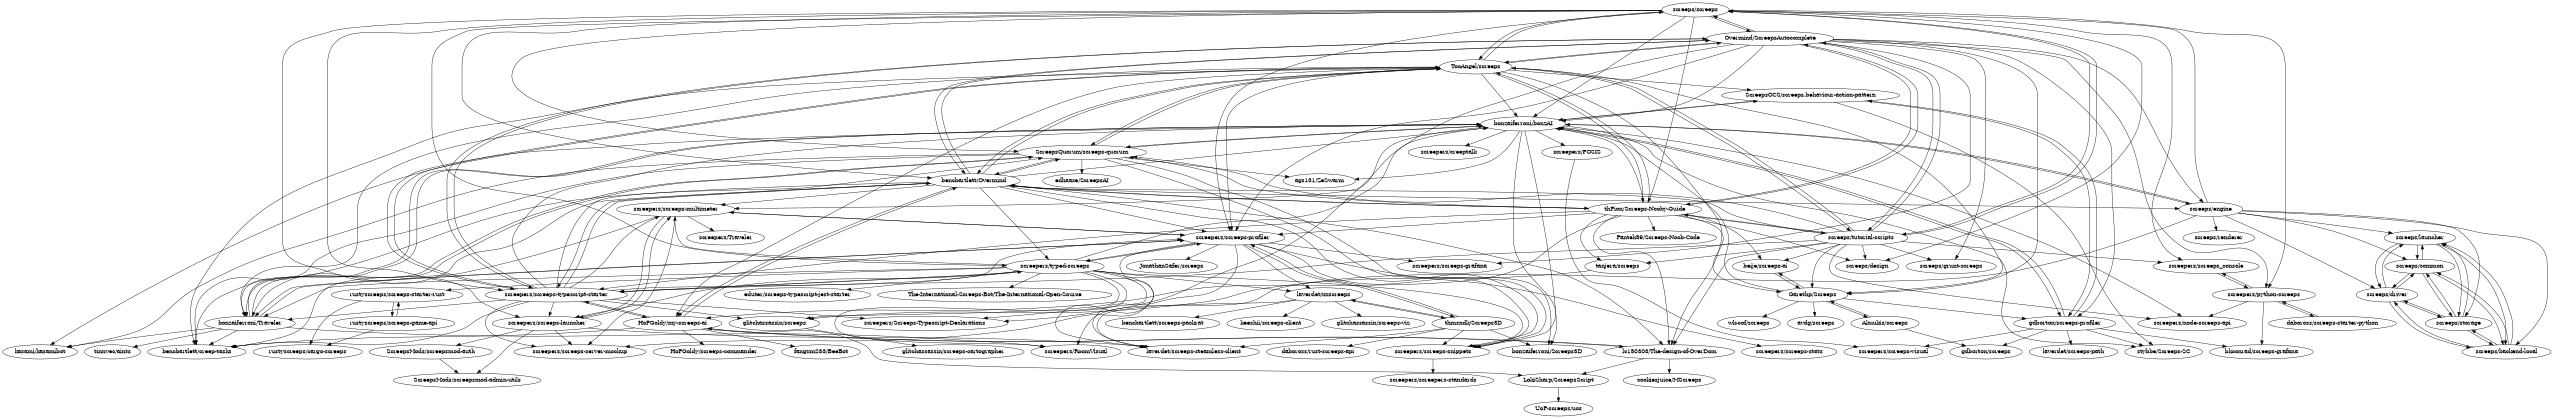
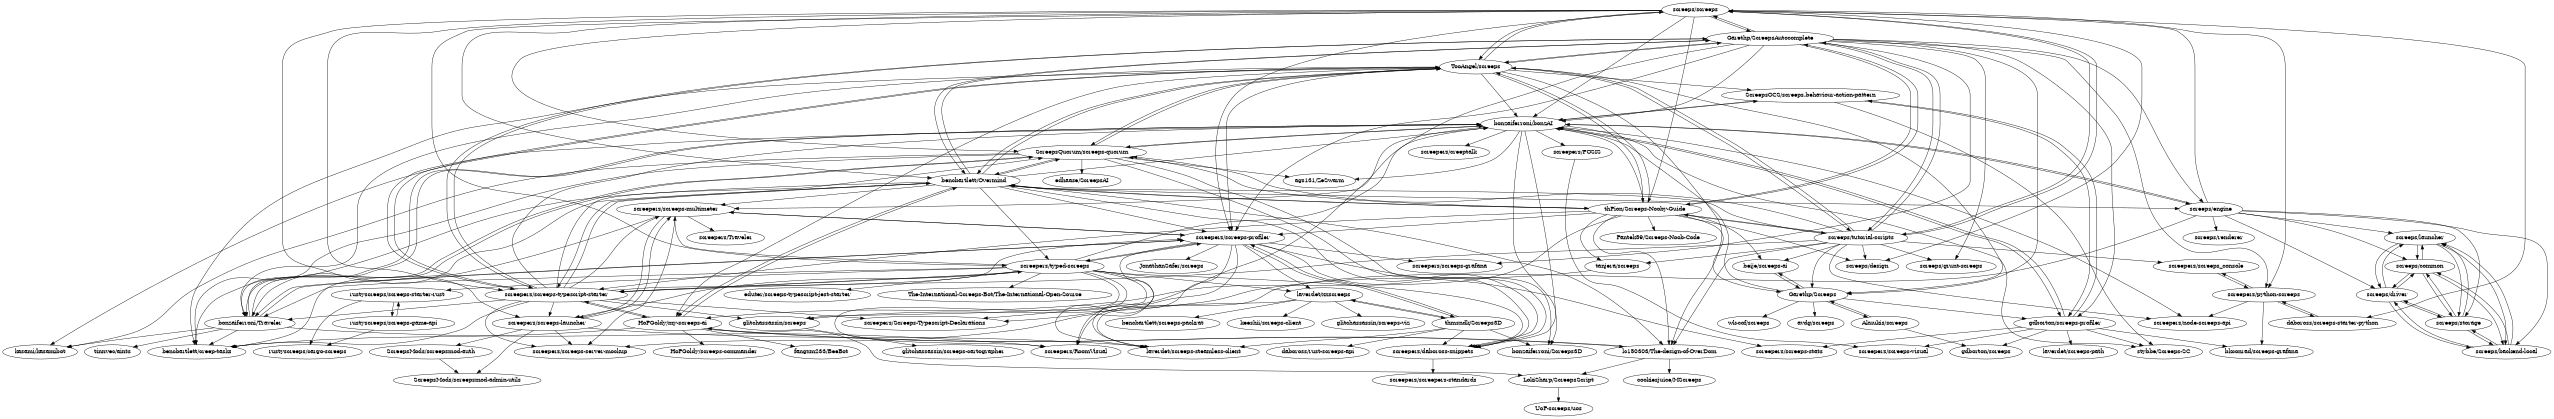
(2062, 28) -> (2308, 31)
(1770, 38) -> (1770, 38)
none -> (1175, 301)
none -> (1920, 337)
(1433, 352) -> (1433, 352)
